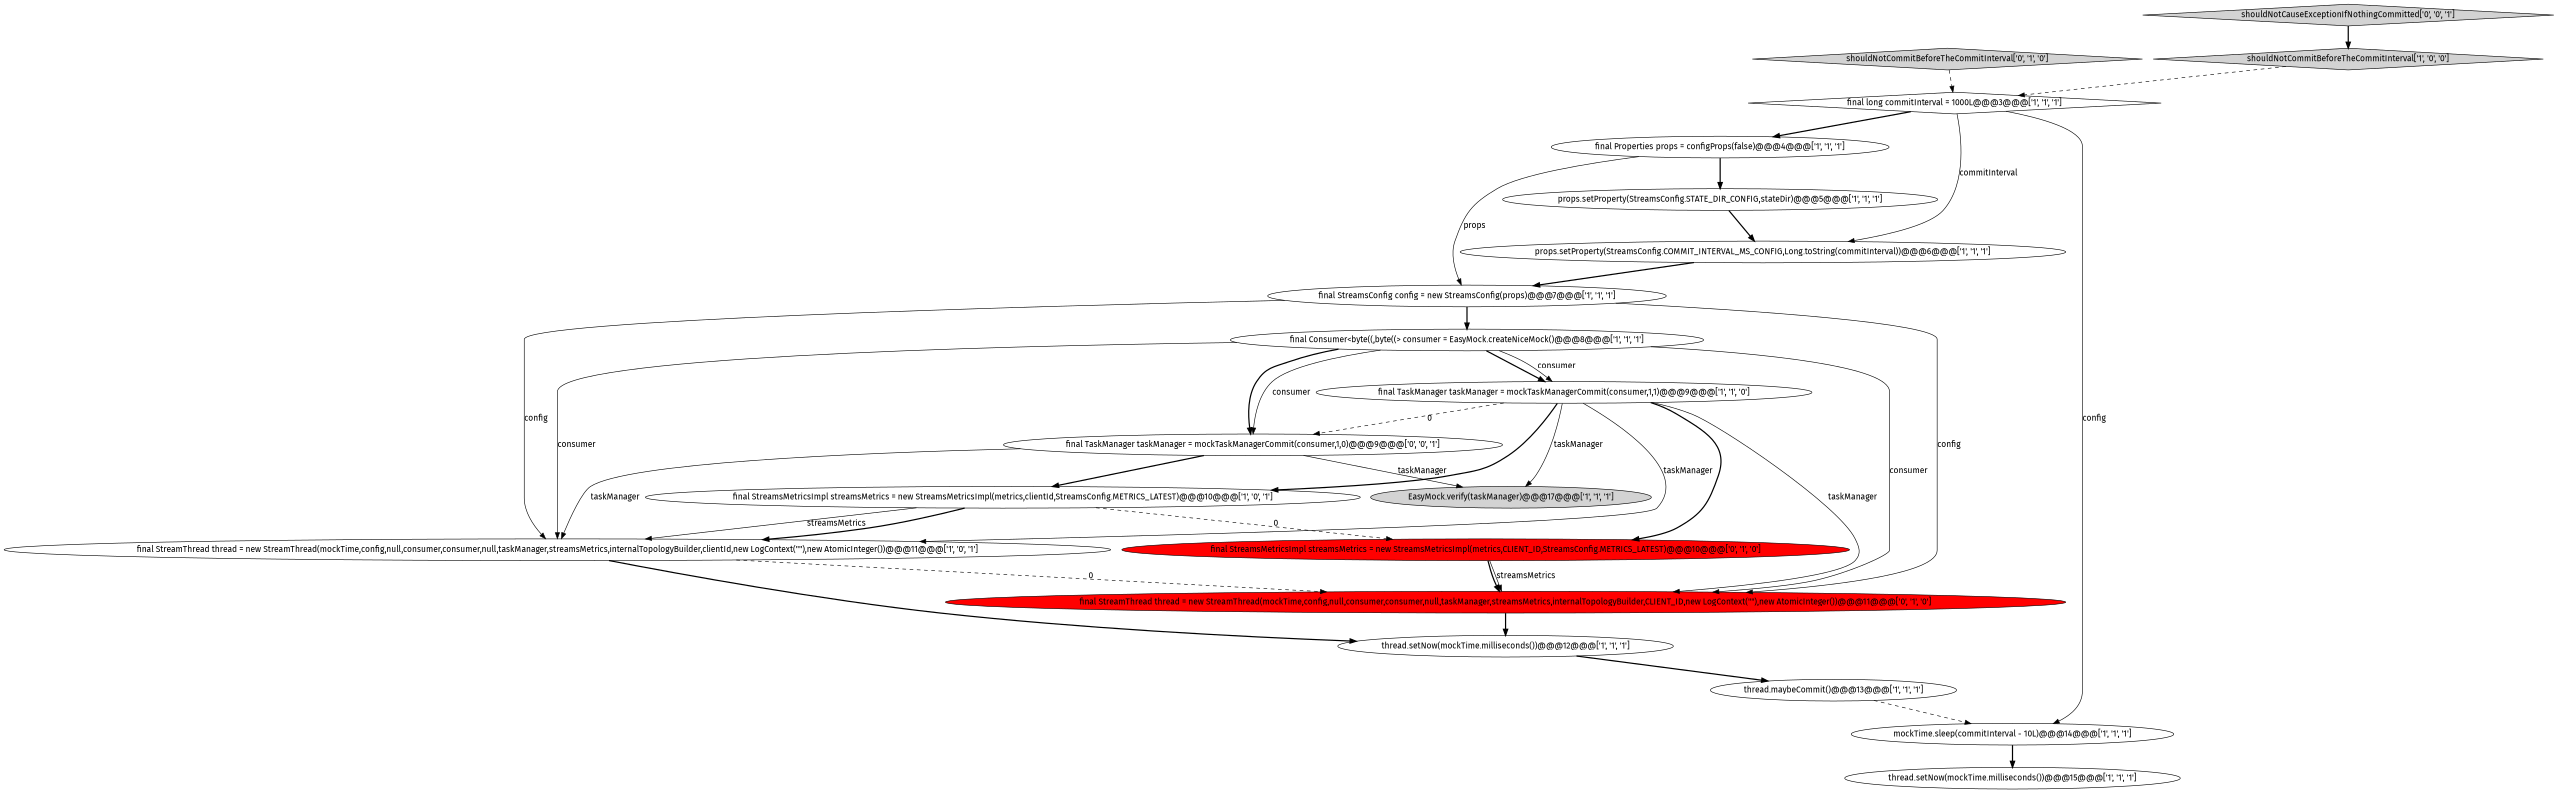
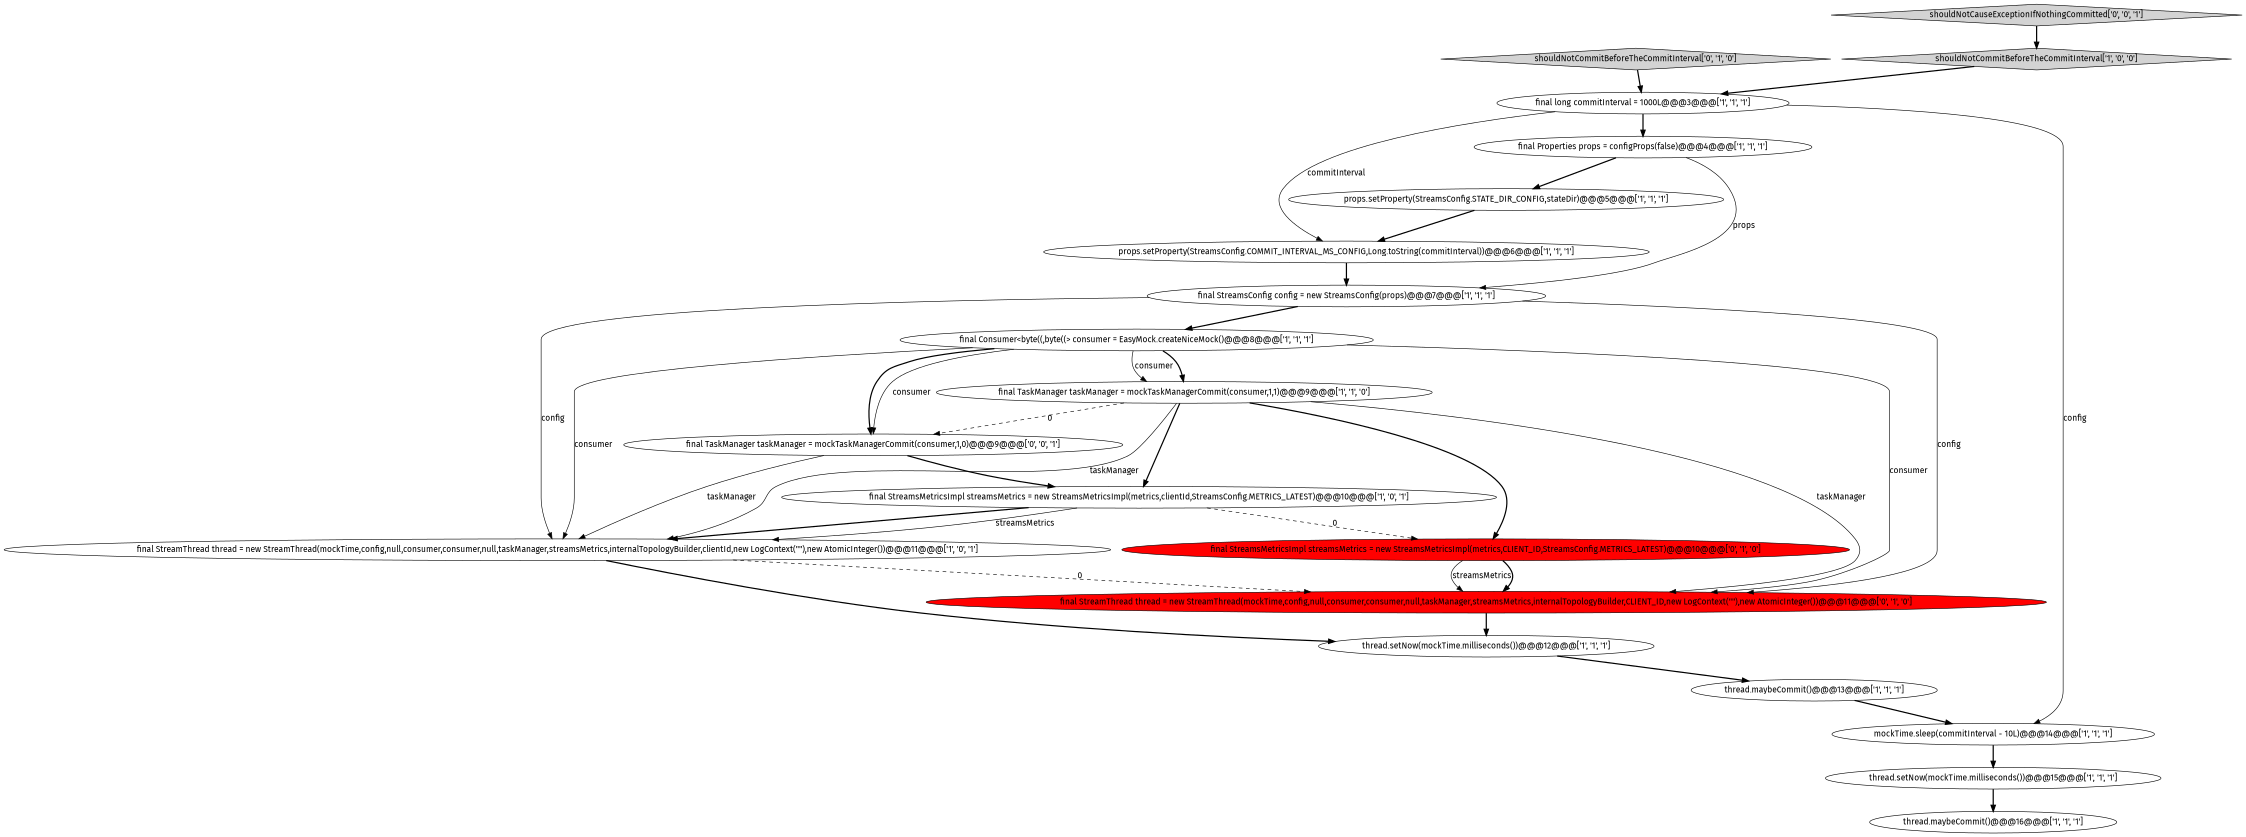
(1951, 78) -> (1639, 78)
(2155, 81) -> (1851, 80)
(1955, 103) -> (1643, 103)
(1511, 497) -> none
(1919, 711) -> (1900, 711)
none -> (1993, 822)
